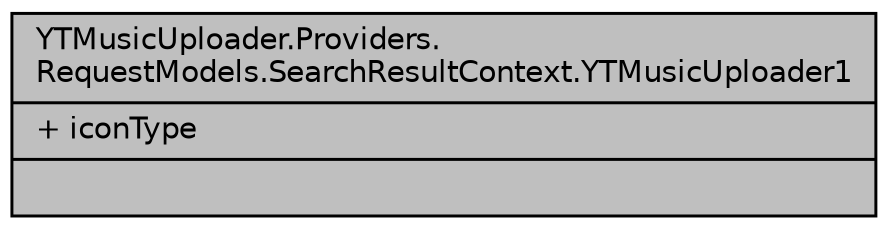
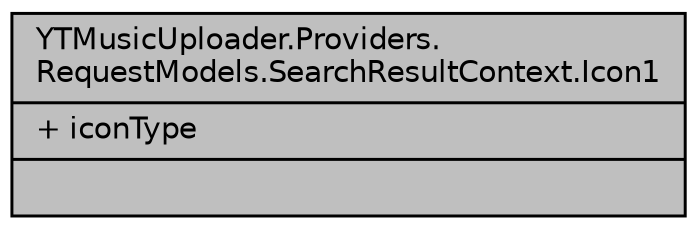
(444, 73) -> (349, 73)
